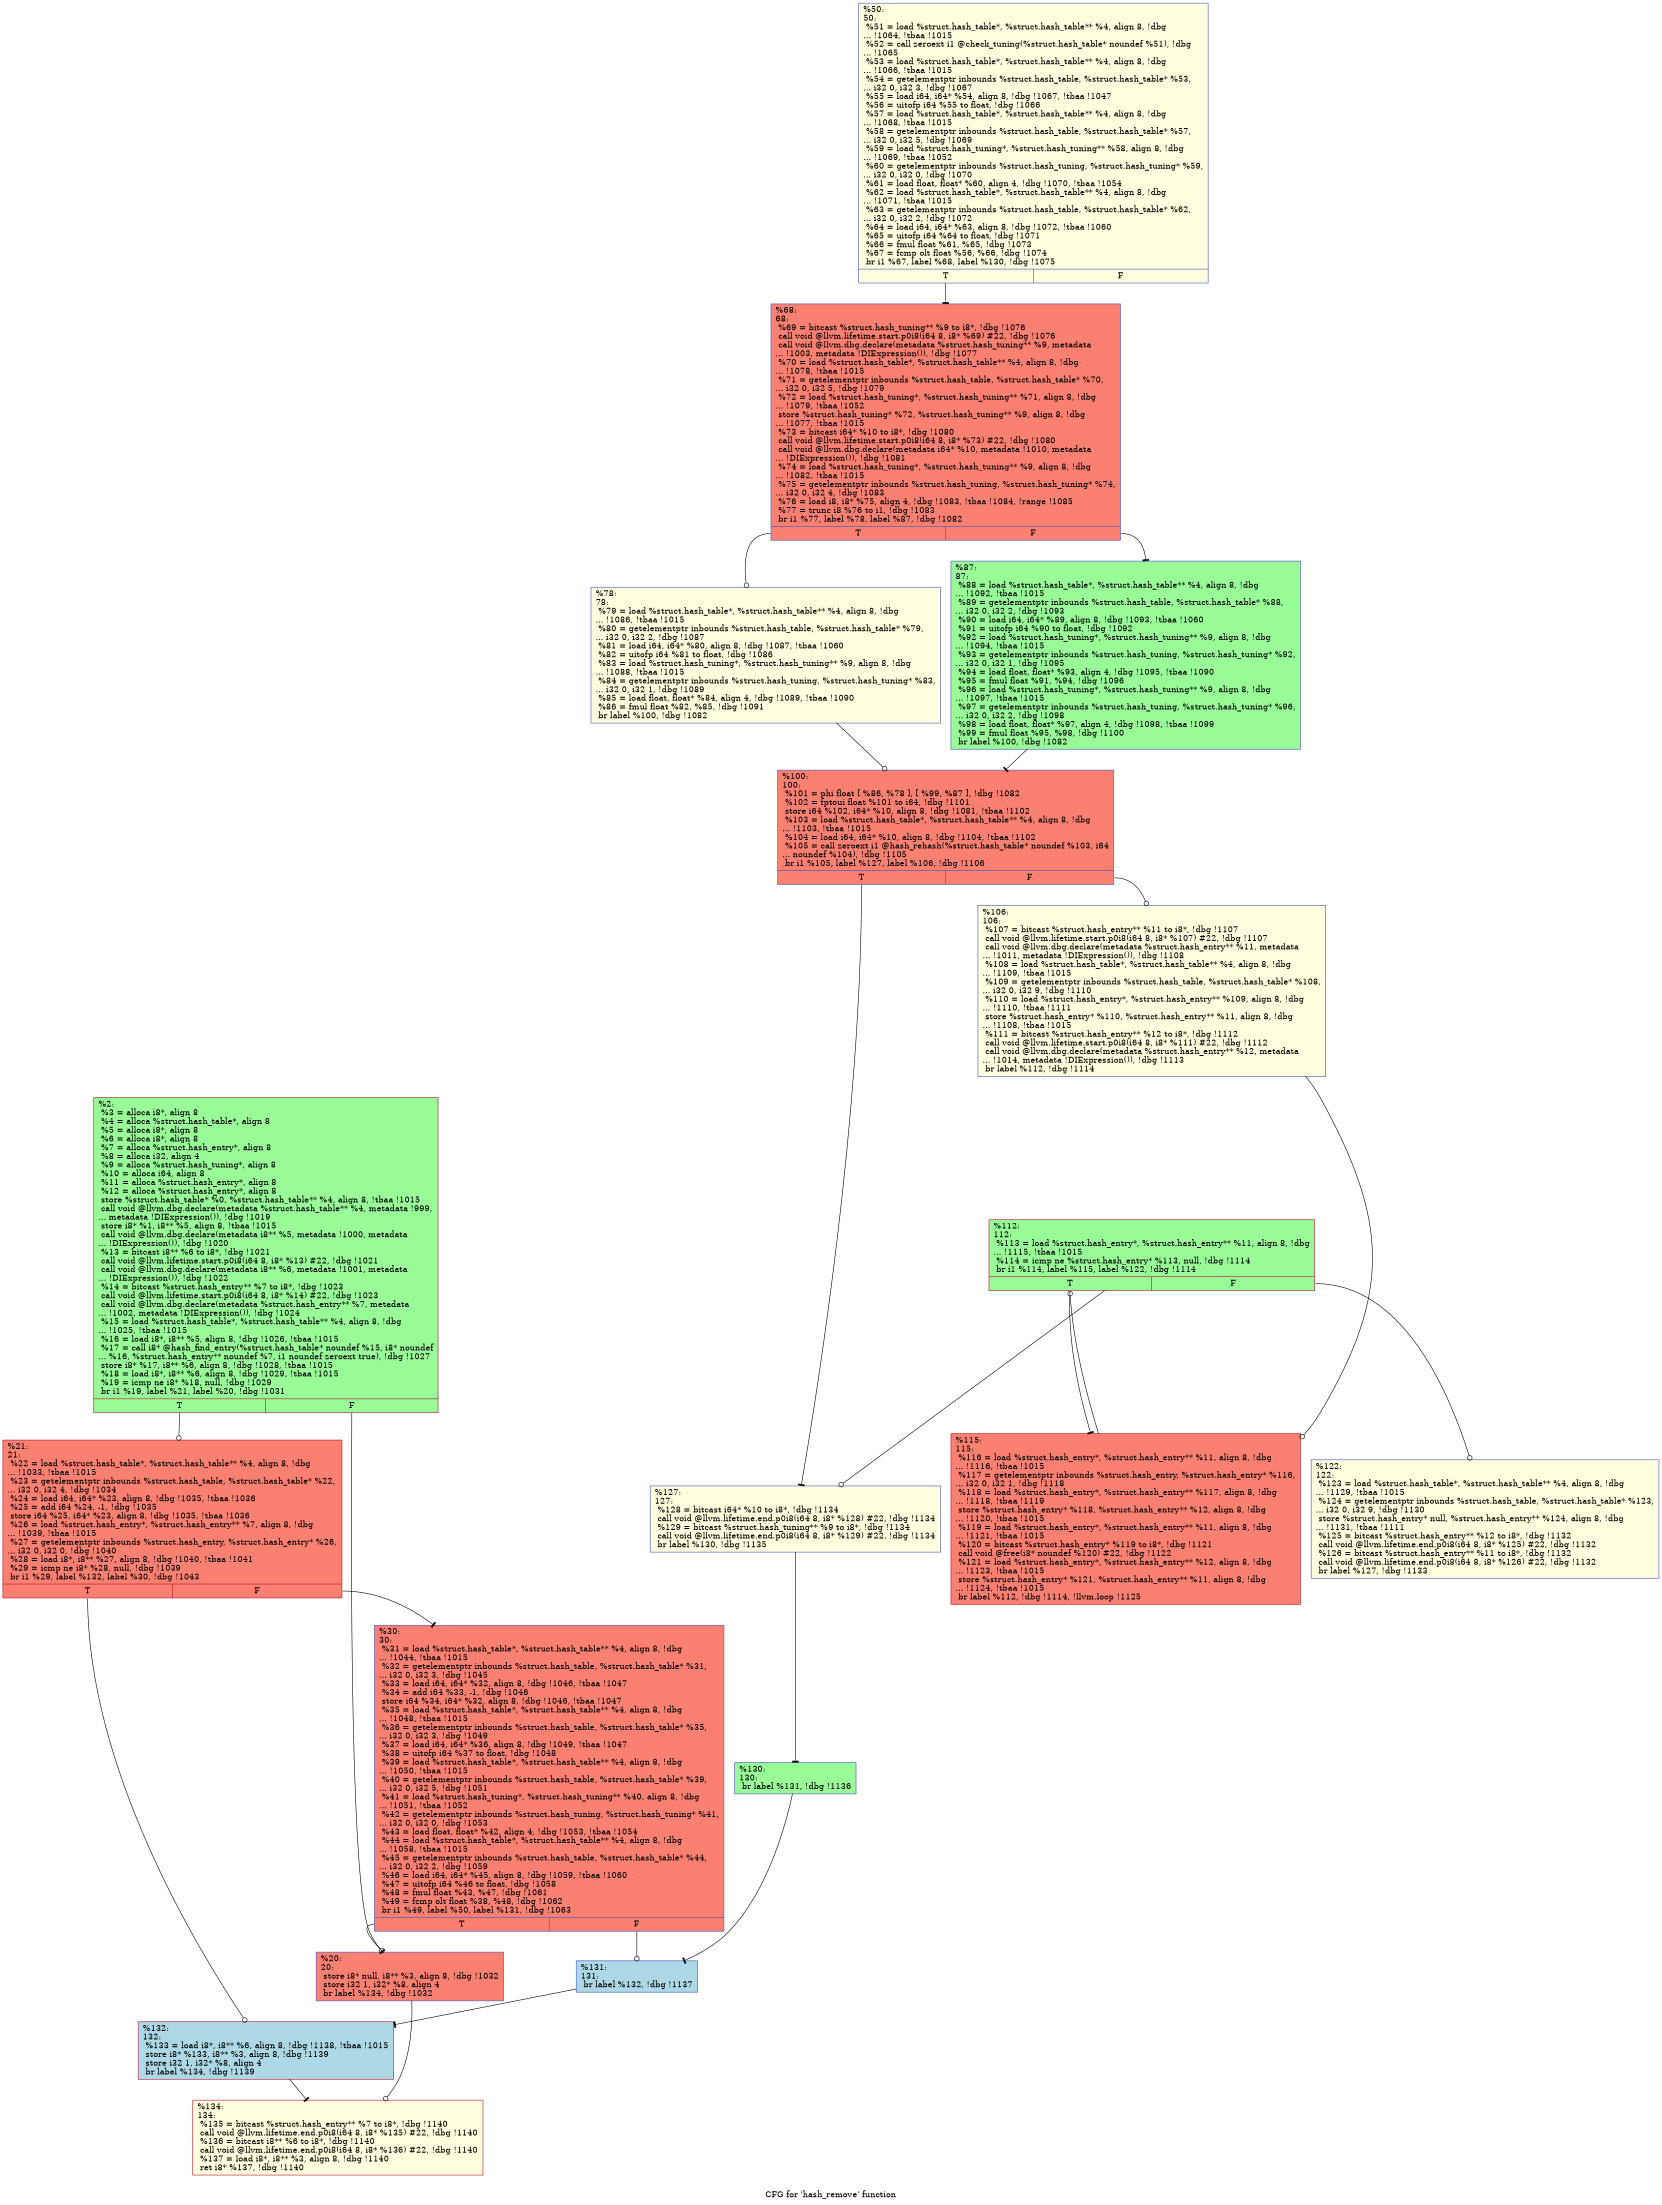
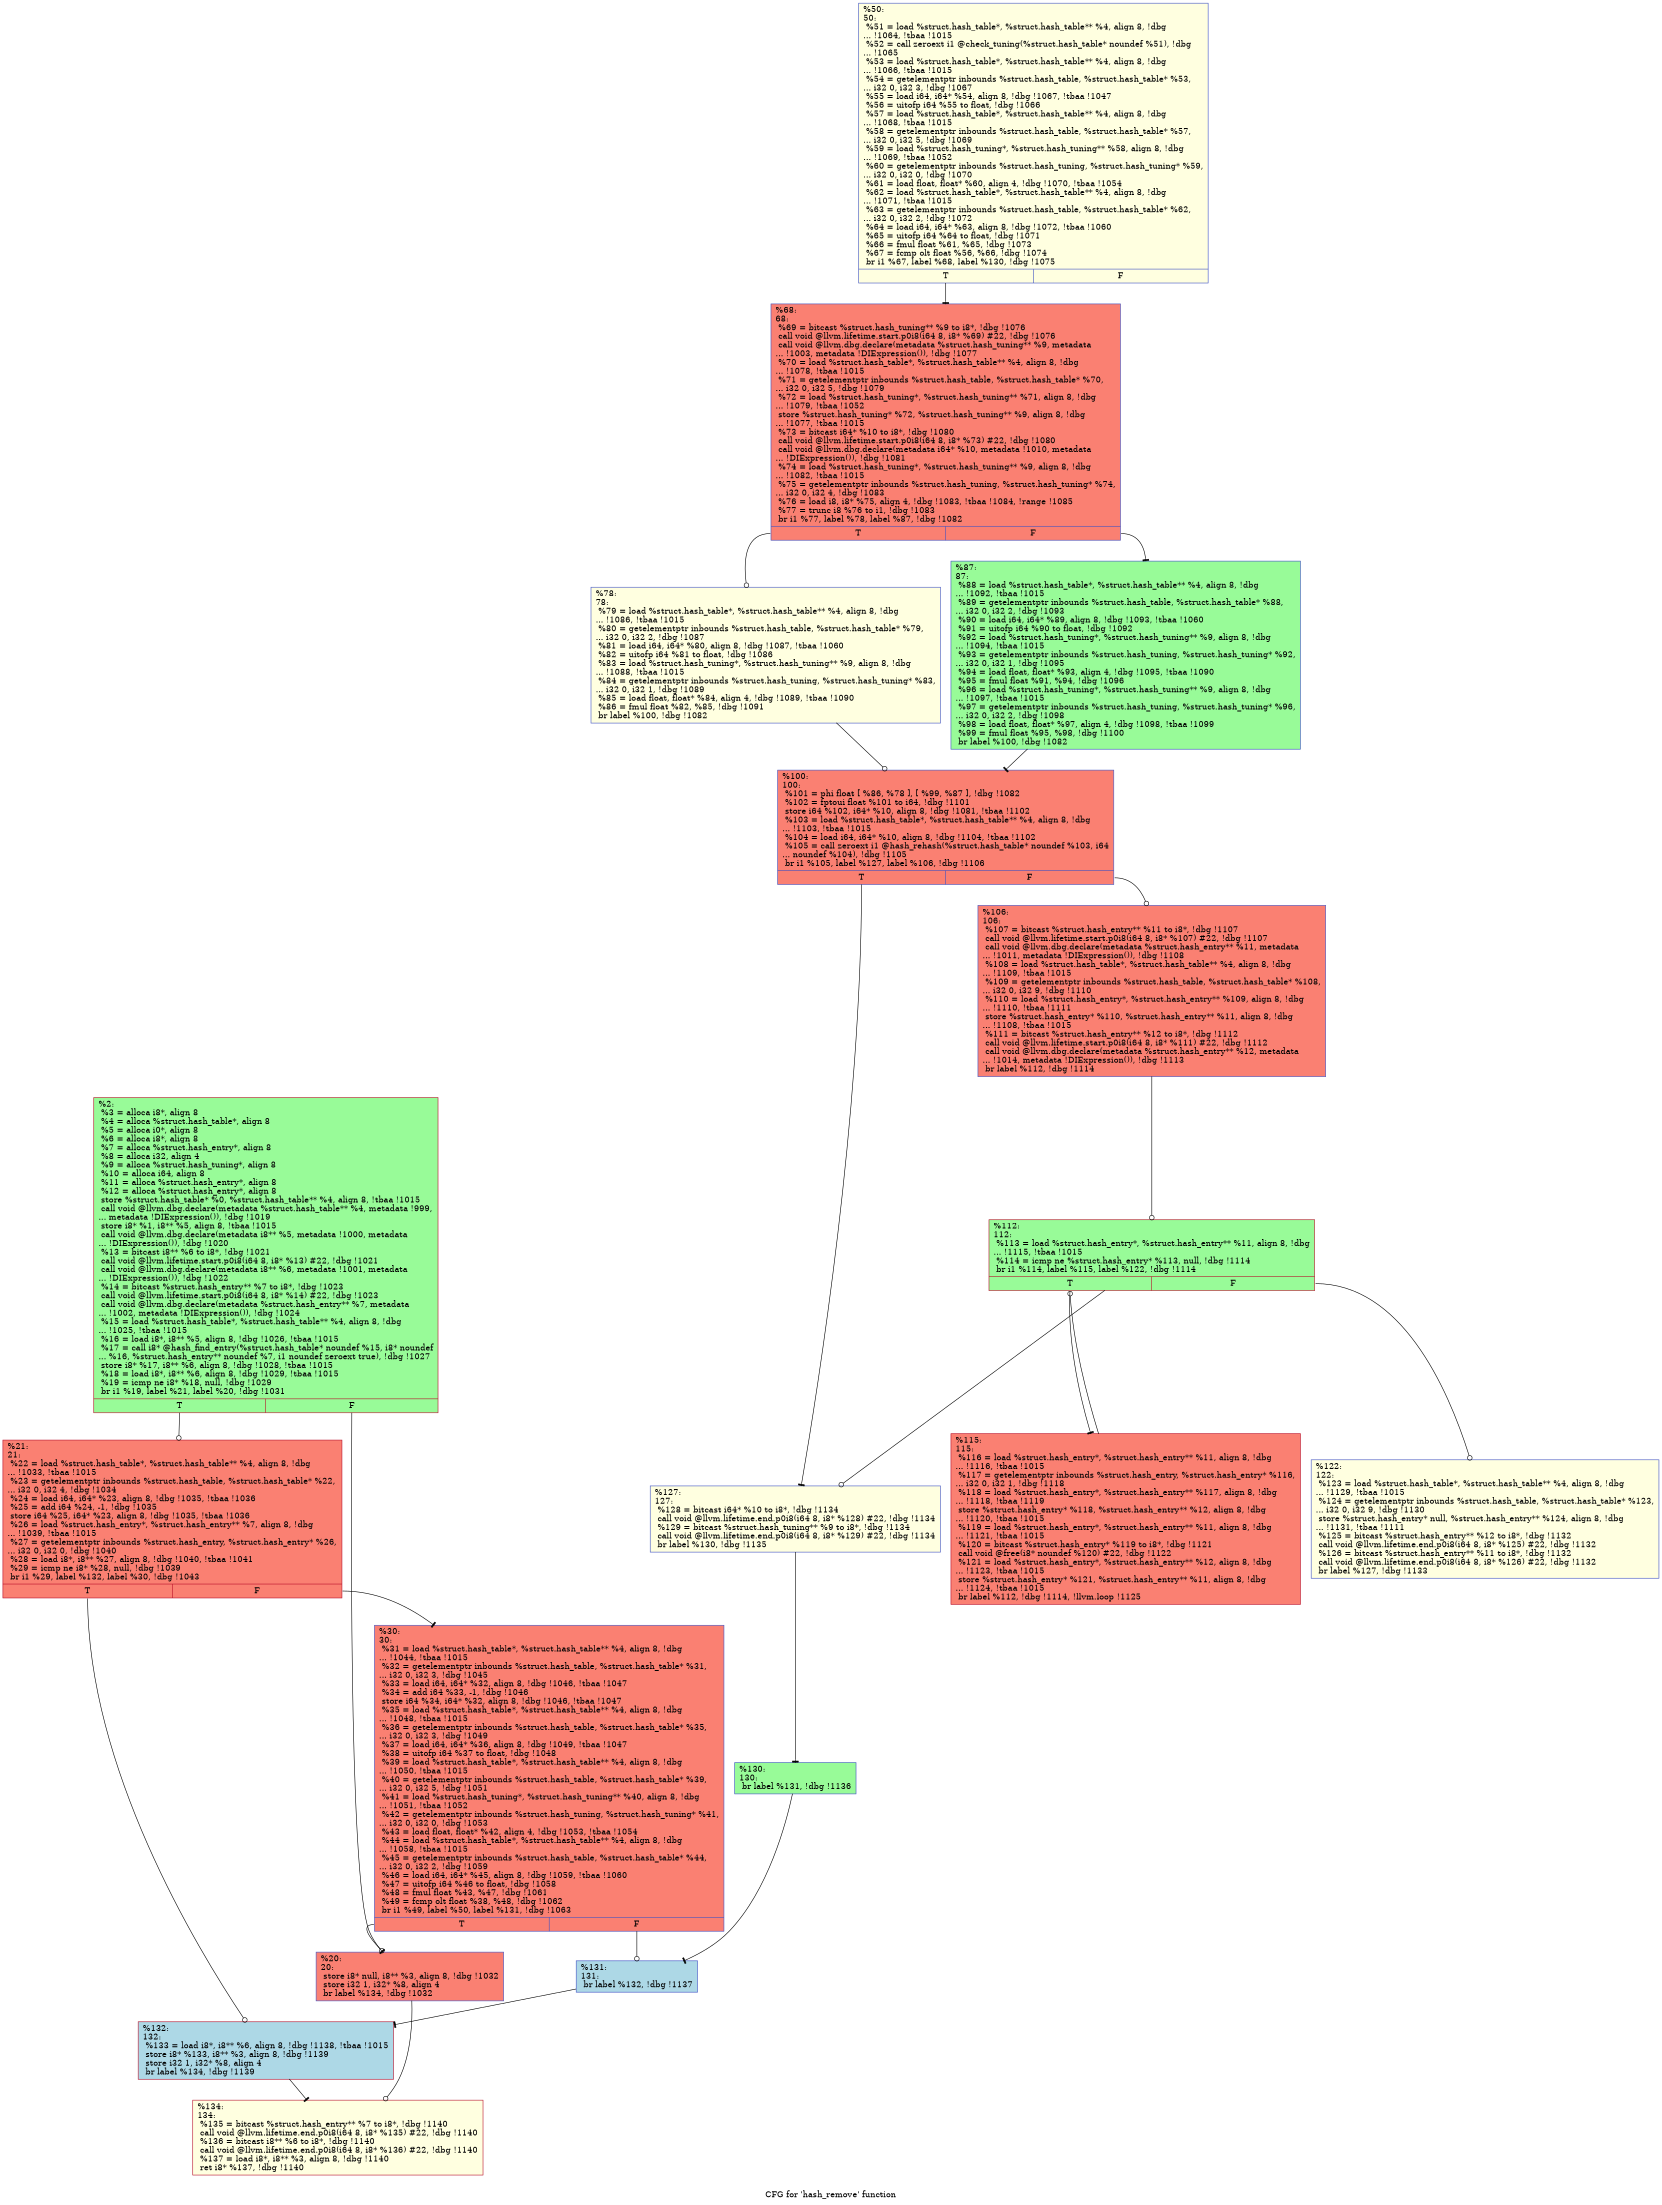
(1152, 991) -> (1152, 991)
(148, 1130) -> (148, 1130)
(1372, 1256) -> (1152, 1146)
